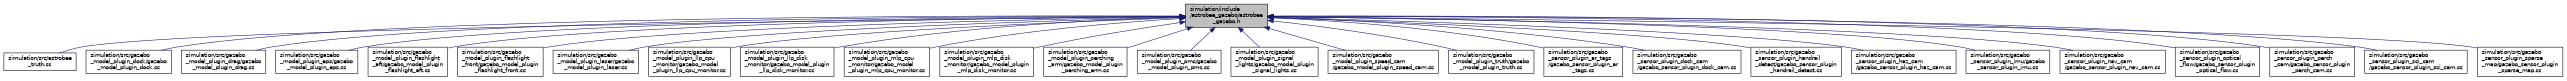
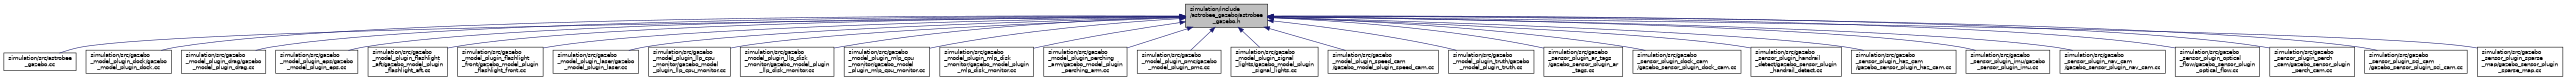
(40, 62) -> (40, 62)
